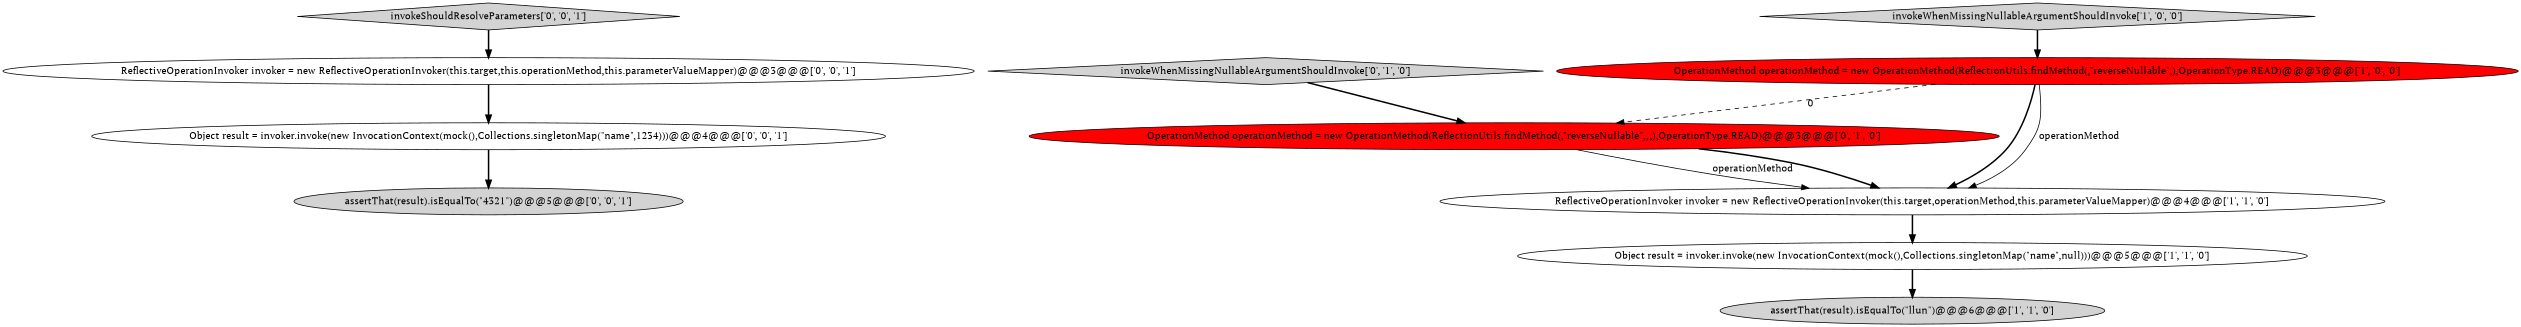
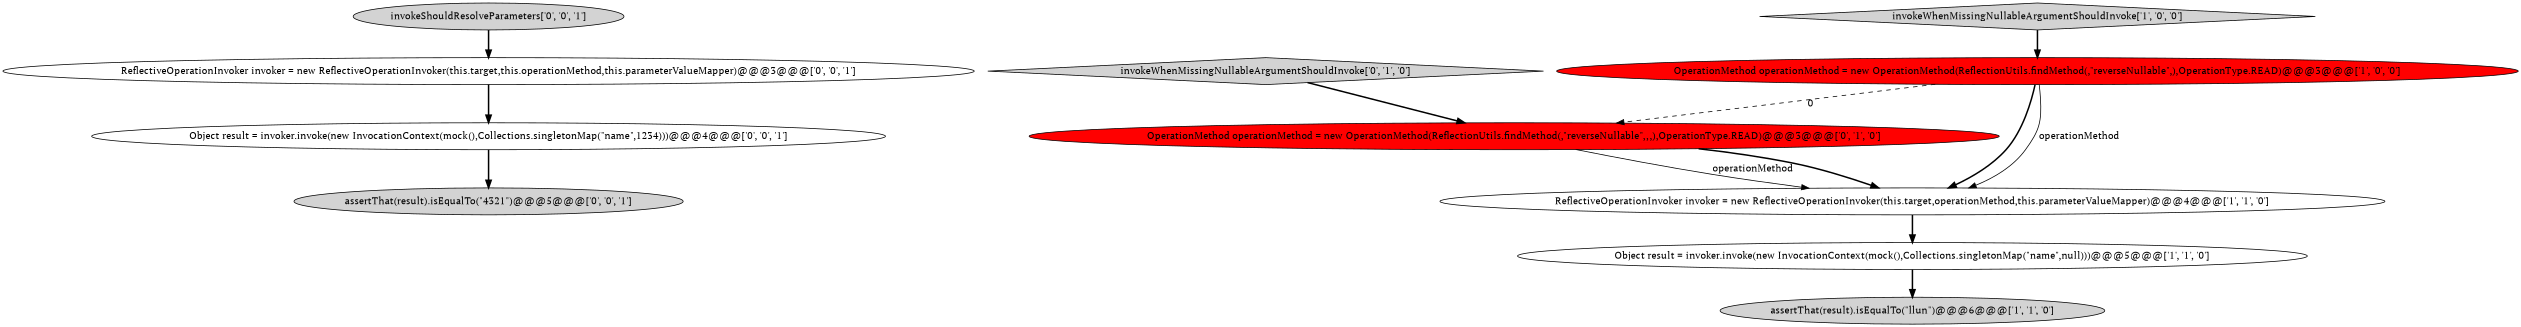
(489, 16) -> (489, 16)
